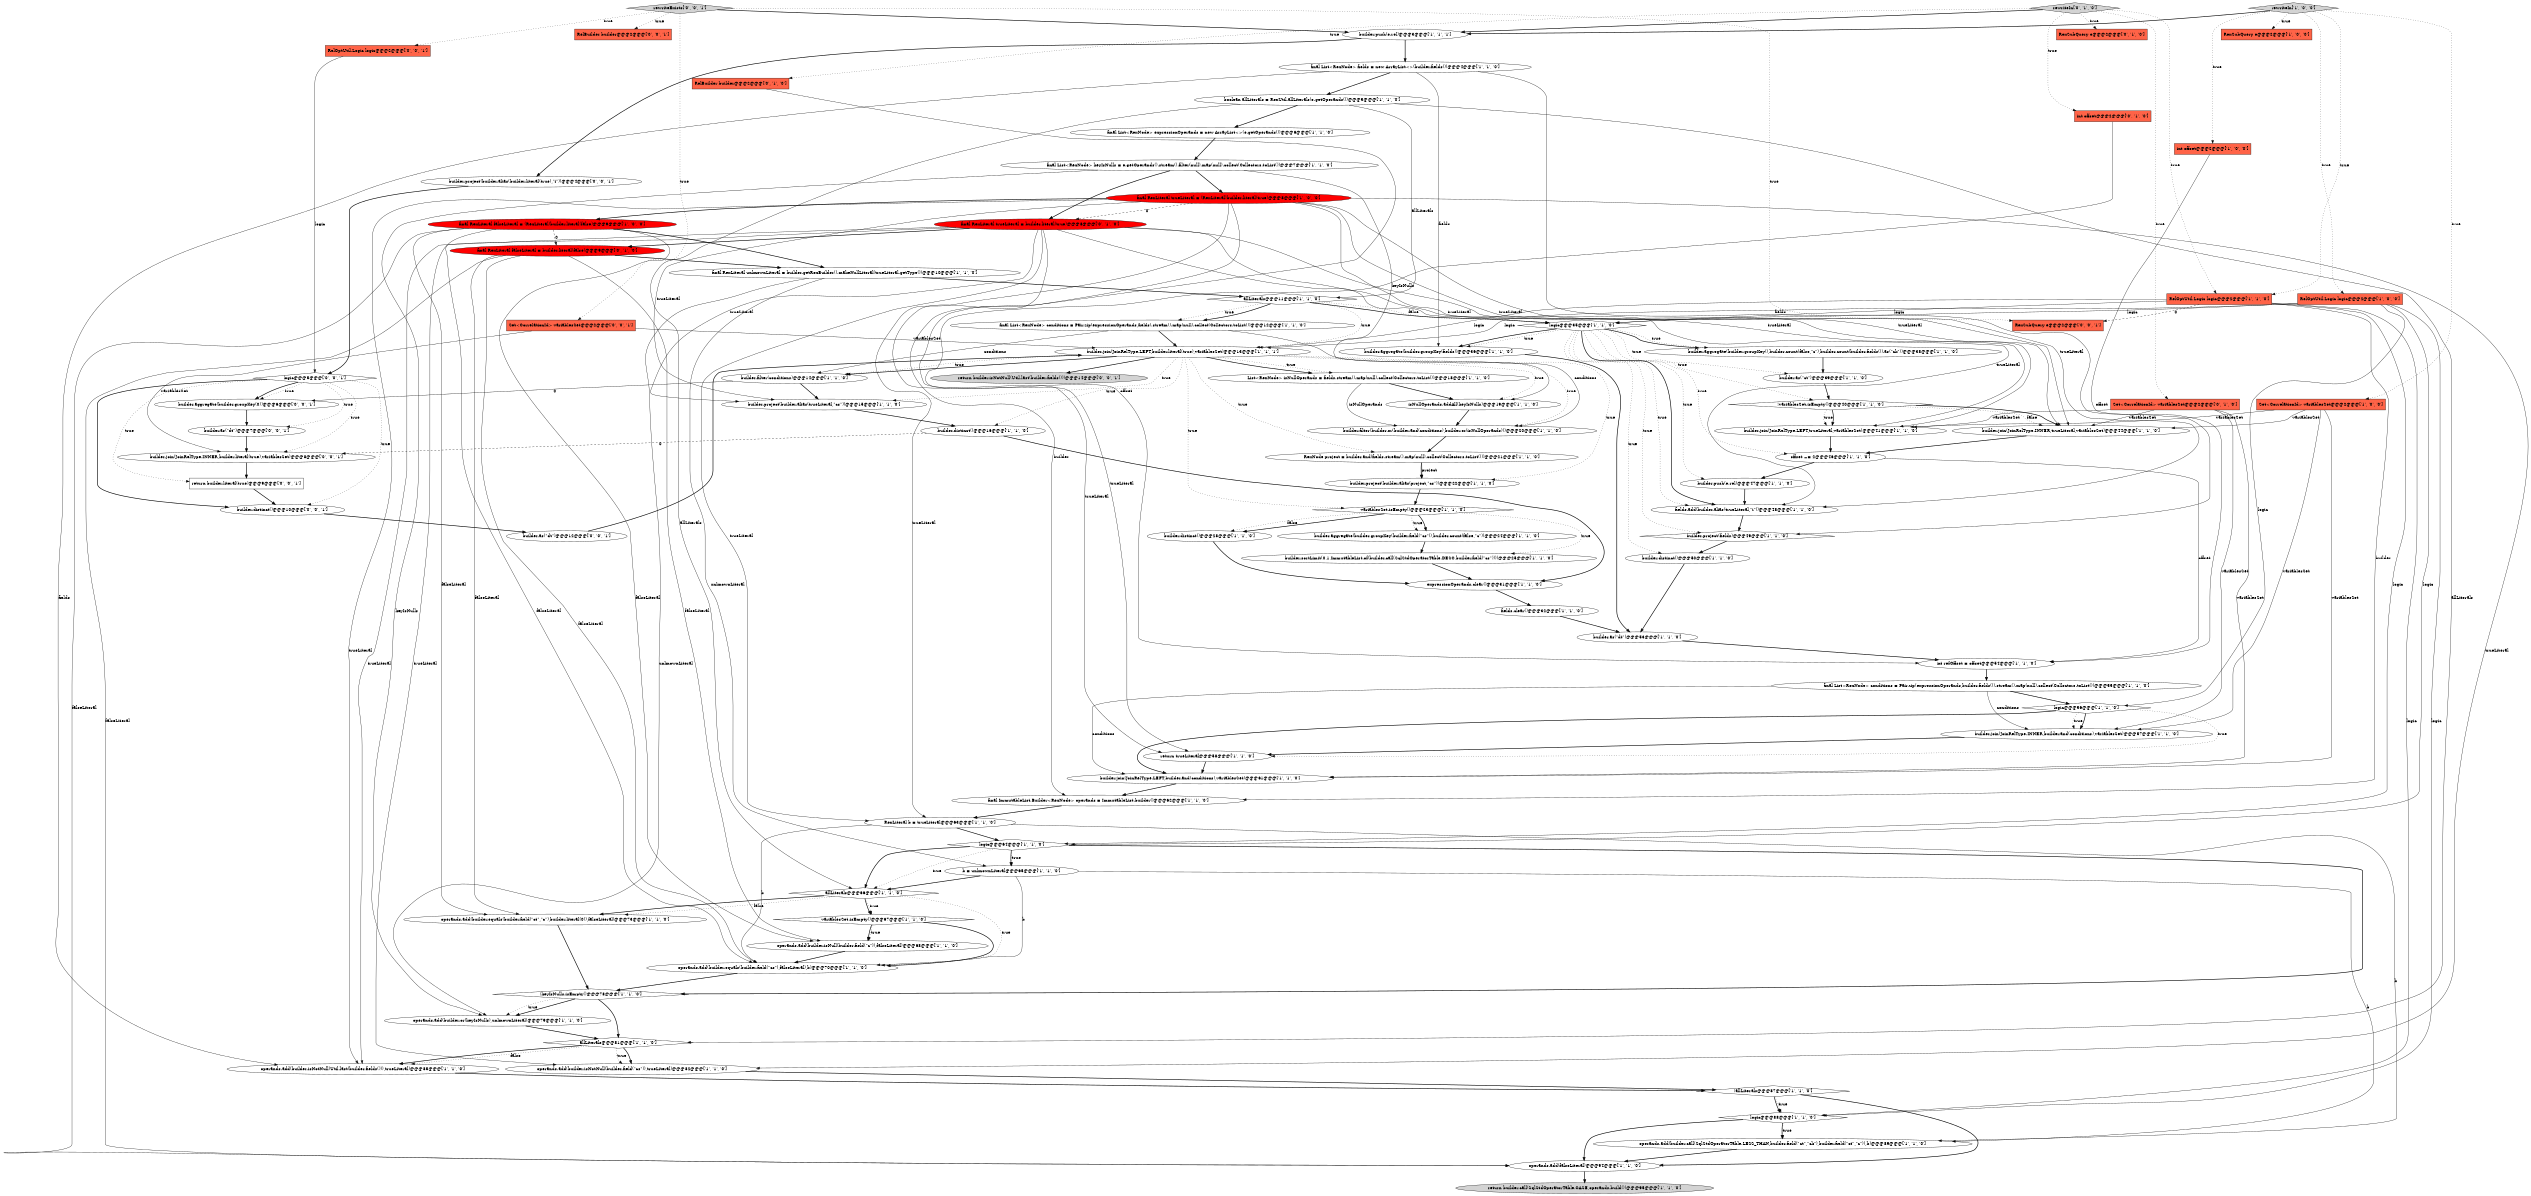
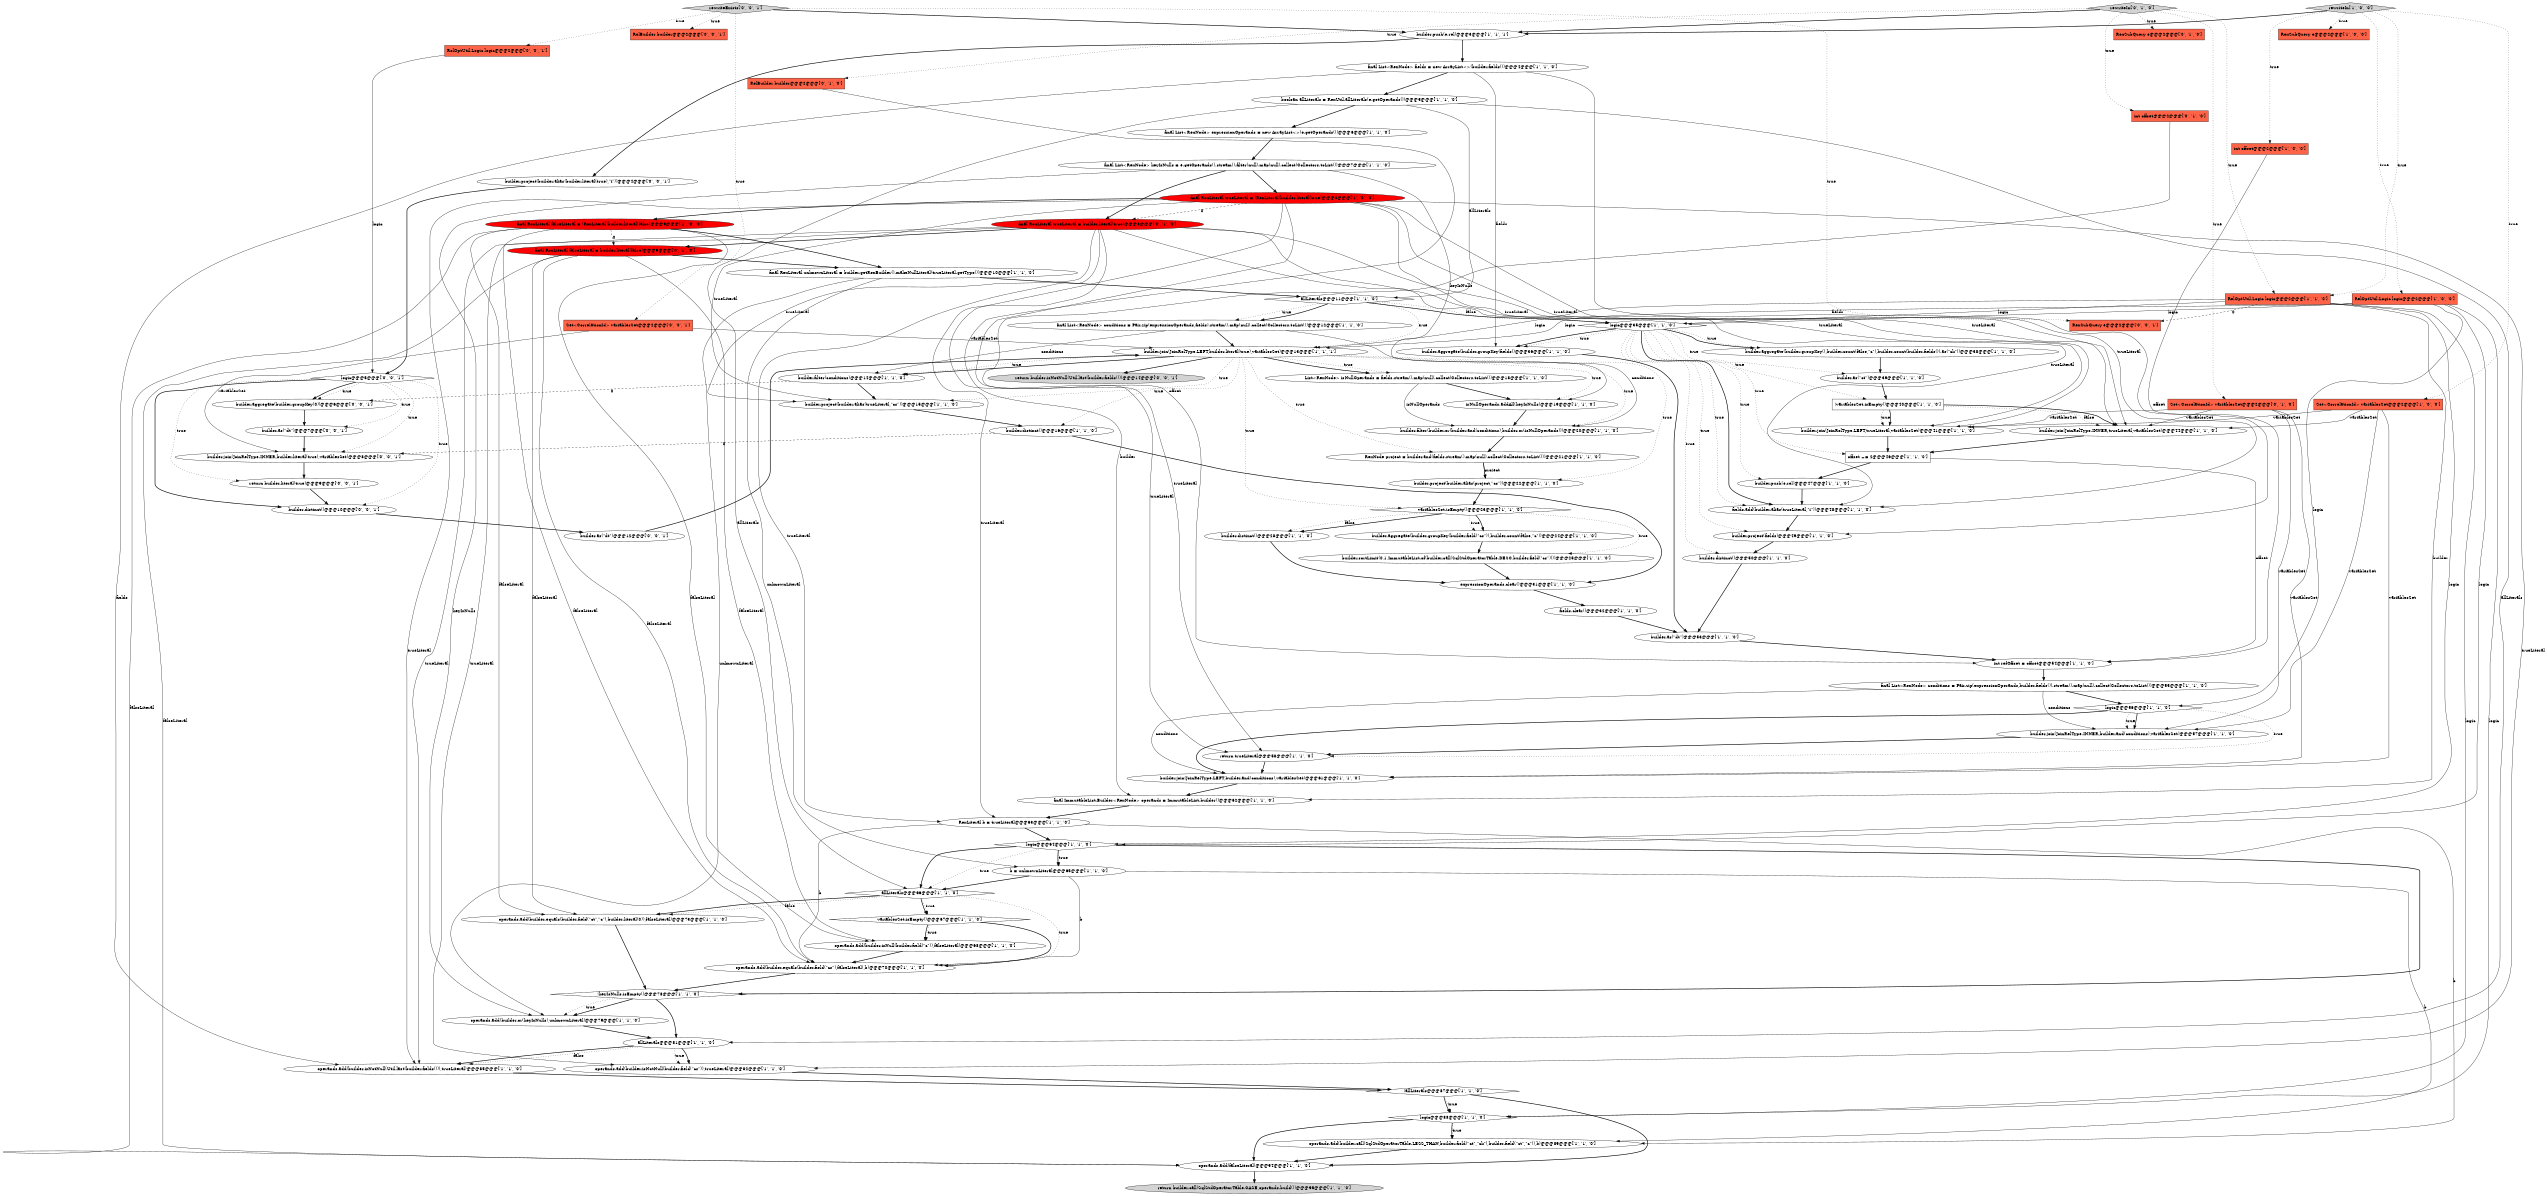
(534, 390) -> (581, 390)
(1831, 405) -> (1888, 405)
(1831, 457) -> (1888, 457)
(246, 484) -> (304, 484)
(1737, 536) -> (1782, 536)
(618, 1043) -> (676, 1043)
